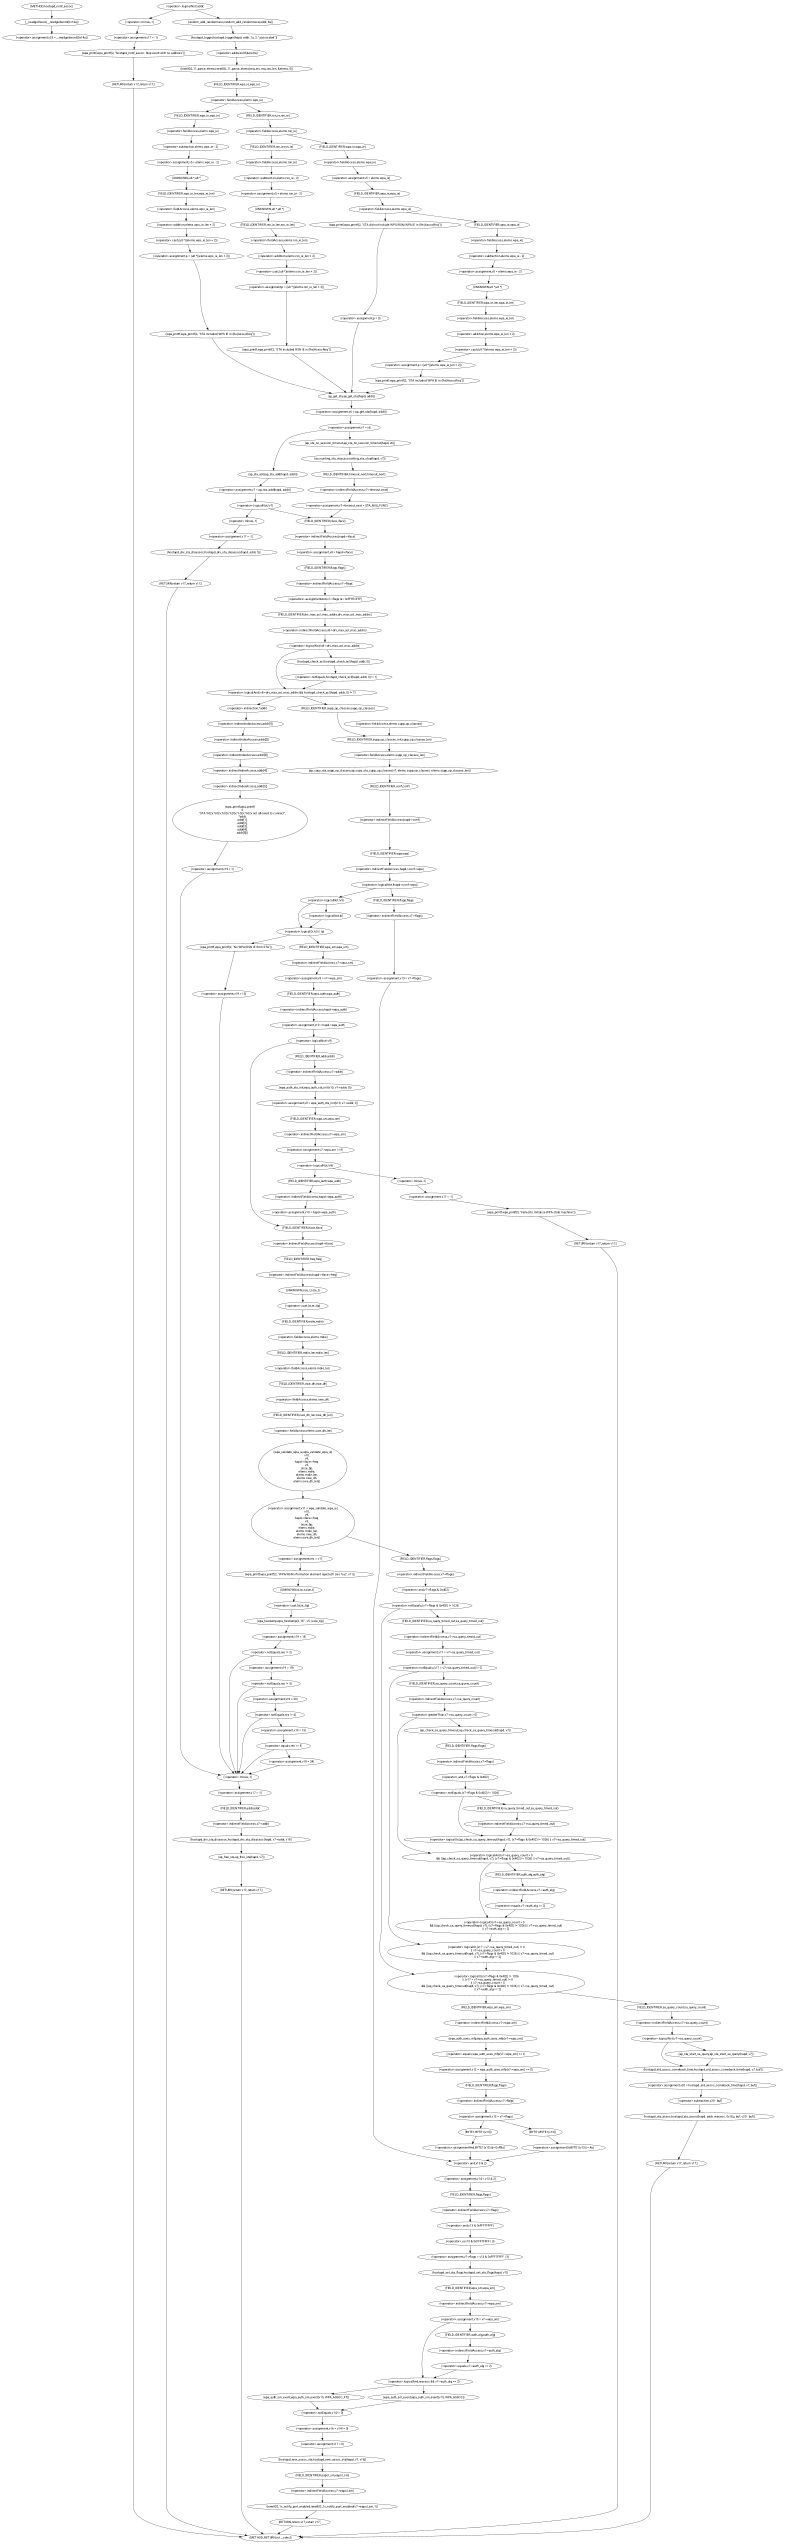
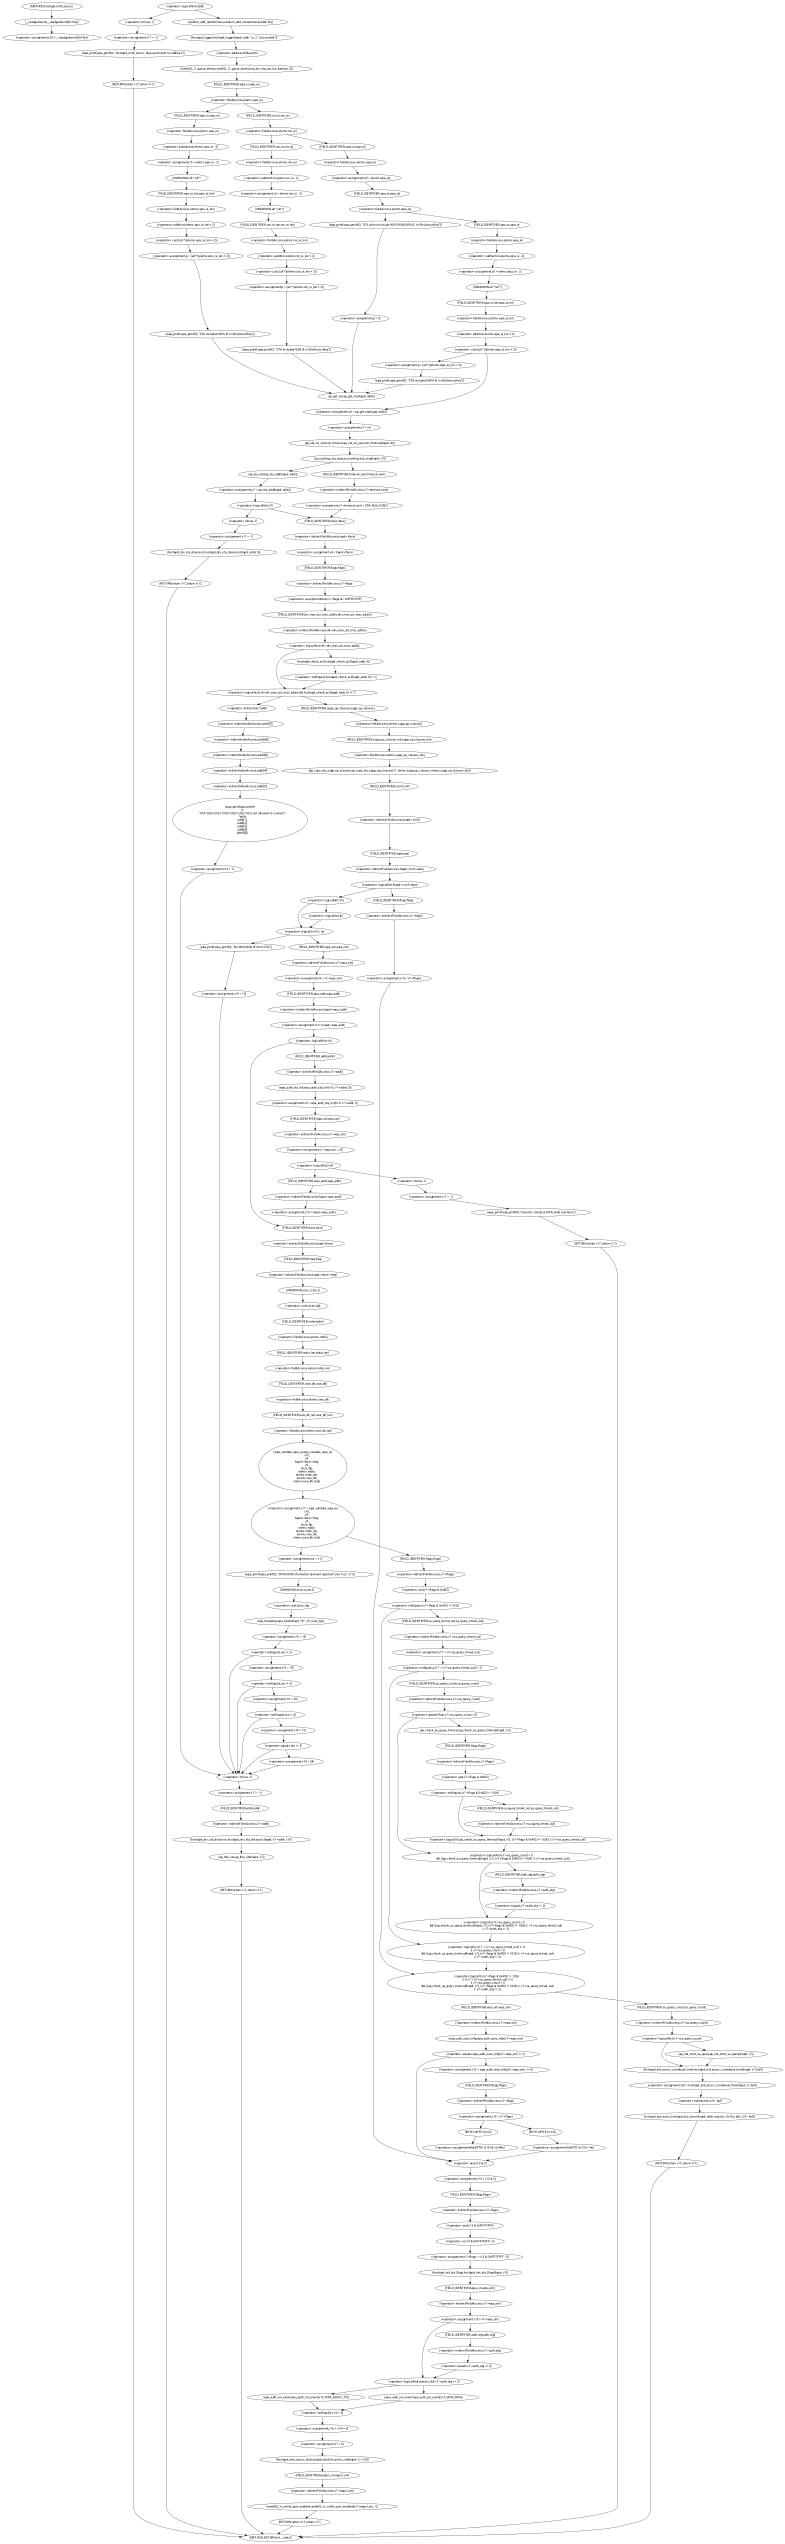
(351, 403) -> (452, 398)
(290, 437) -> (312, 467)
(345, 730) -> (362, 716)
(470, 2155) -> (416, 2108)
(424, 2397) -> (424, 2397)
(322, 2460) -> (322, 2460)
